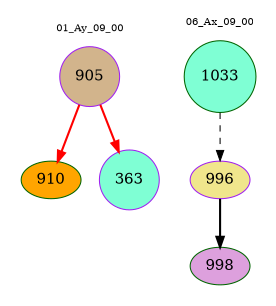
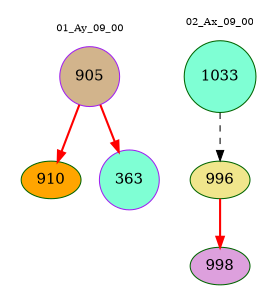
(220, 22) -> (220, 22)
(220, 180) -> (220, 180)
(220, 218) -> (220, 218)
